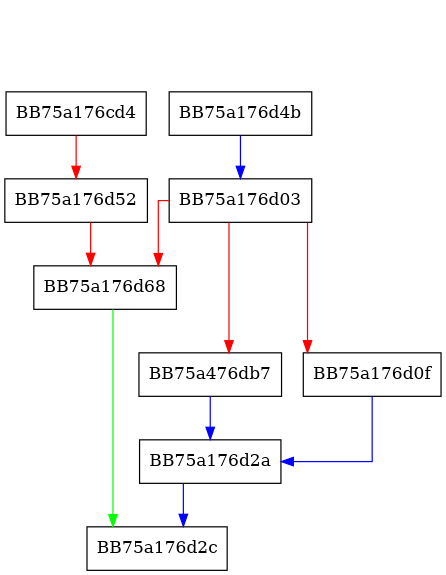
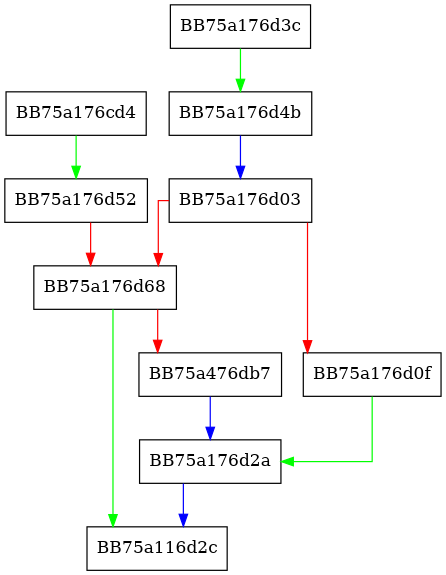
none -> (240, 27)
(76, 151) -> (76, 151)
(229, 282) -> (158, 325)
(365, 462) -> (365, 462)
(157, 549) -> (157, 549)
